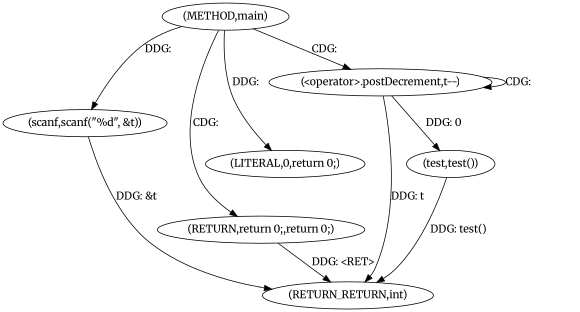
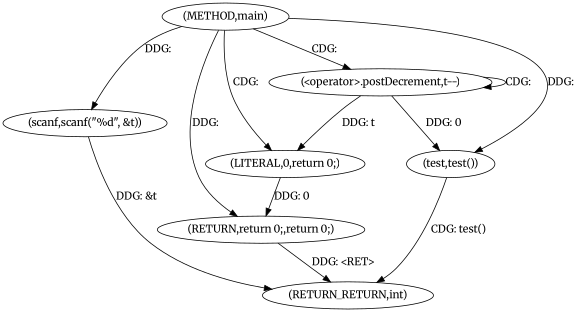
none -> (474, 39)
(247, 82) -> (247, 82)
(207, 123) -> (207, 123)
(391, 188) -> (331, 119)
none -> (275, 193)
(459, 230) -> (459, 230)
